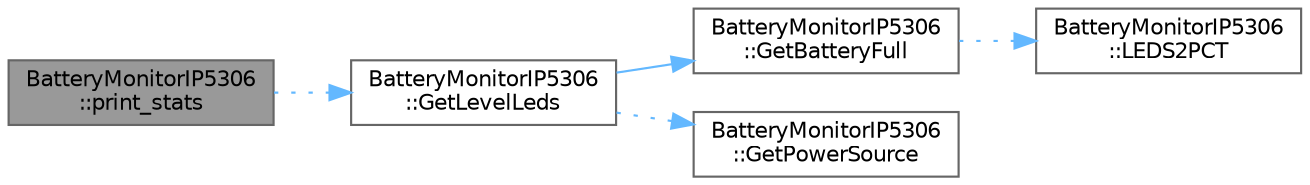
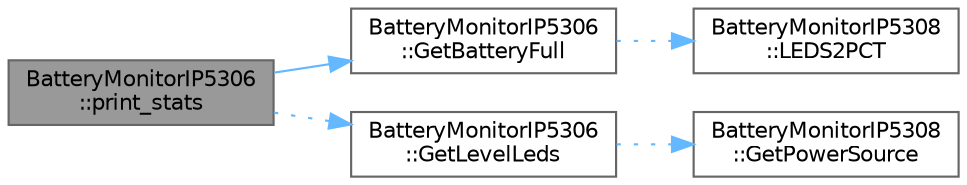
(1169, 41) -> (826, 41)
(644, 68) -> (302, 68)
(826, 144) -> (826, 144)
